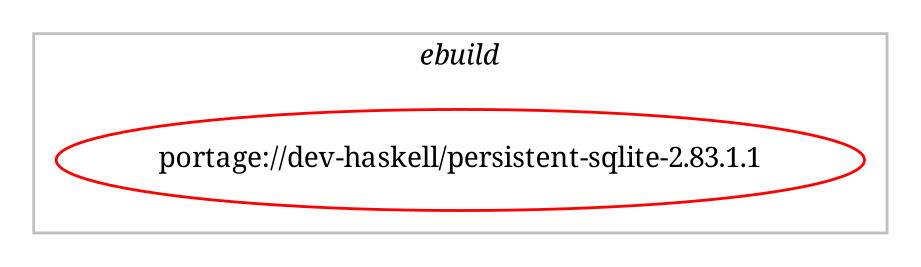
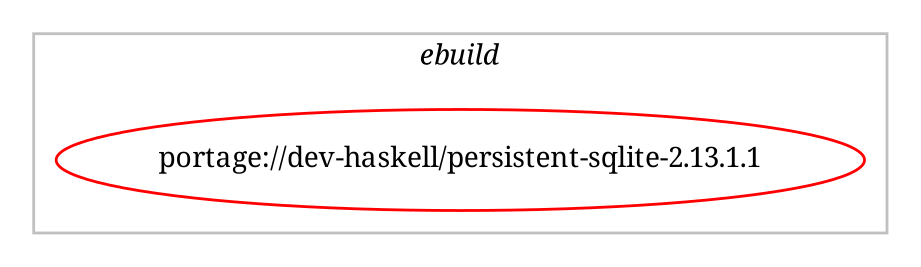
(460, 160) -> (460, 160)
